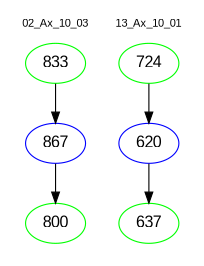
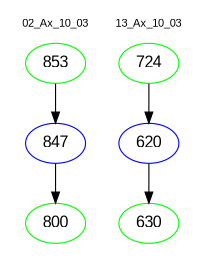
(149, 24) -> (149, 24)
(56, 63) -> (56, 63)
(56, 143) -> (56, 143)
(149, 223) -> (149, 223)
